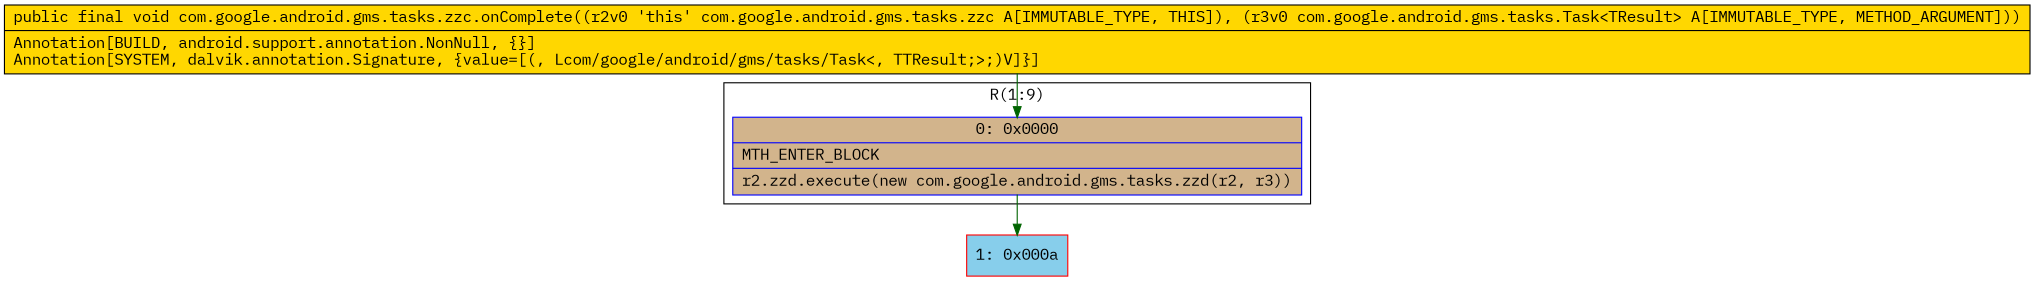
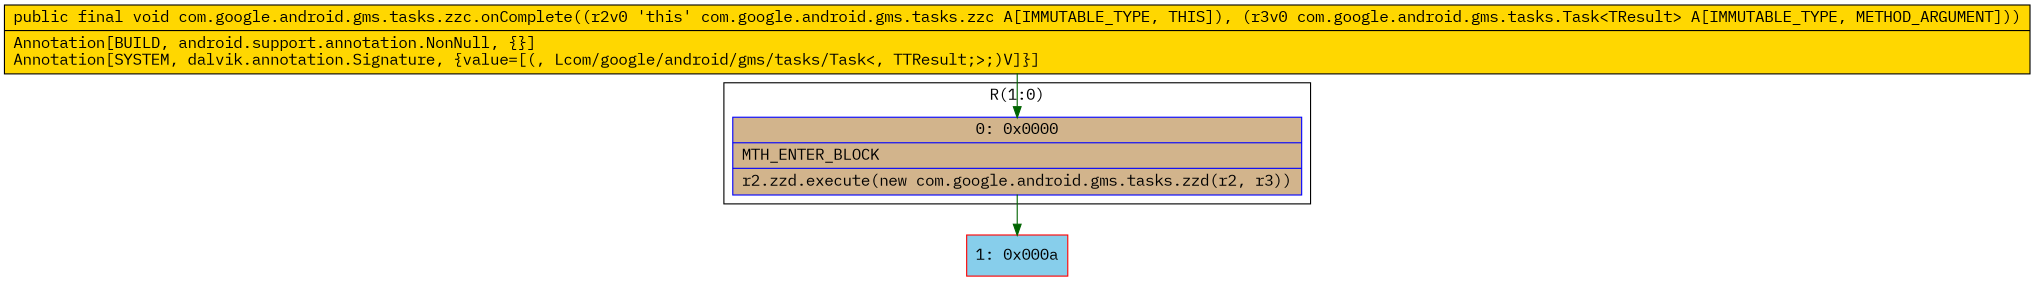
(1017, 96) -> (1017, 96)
